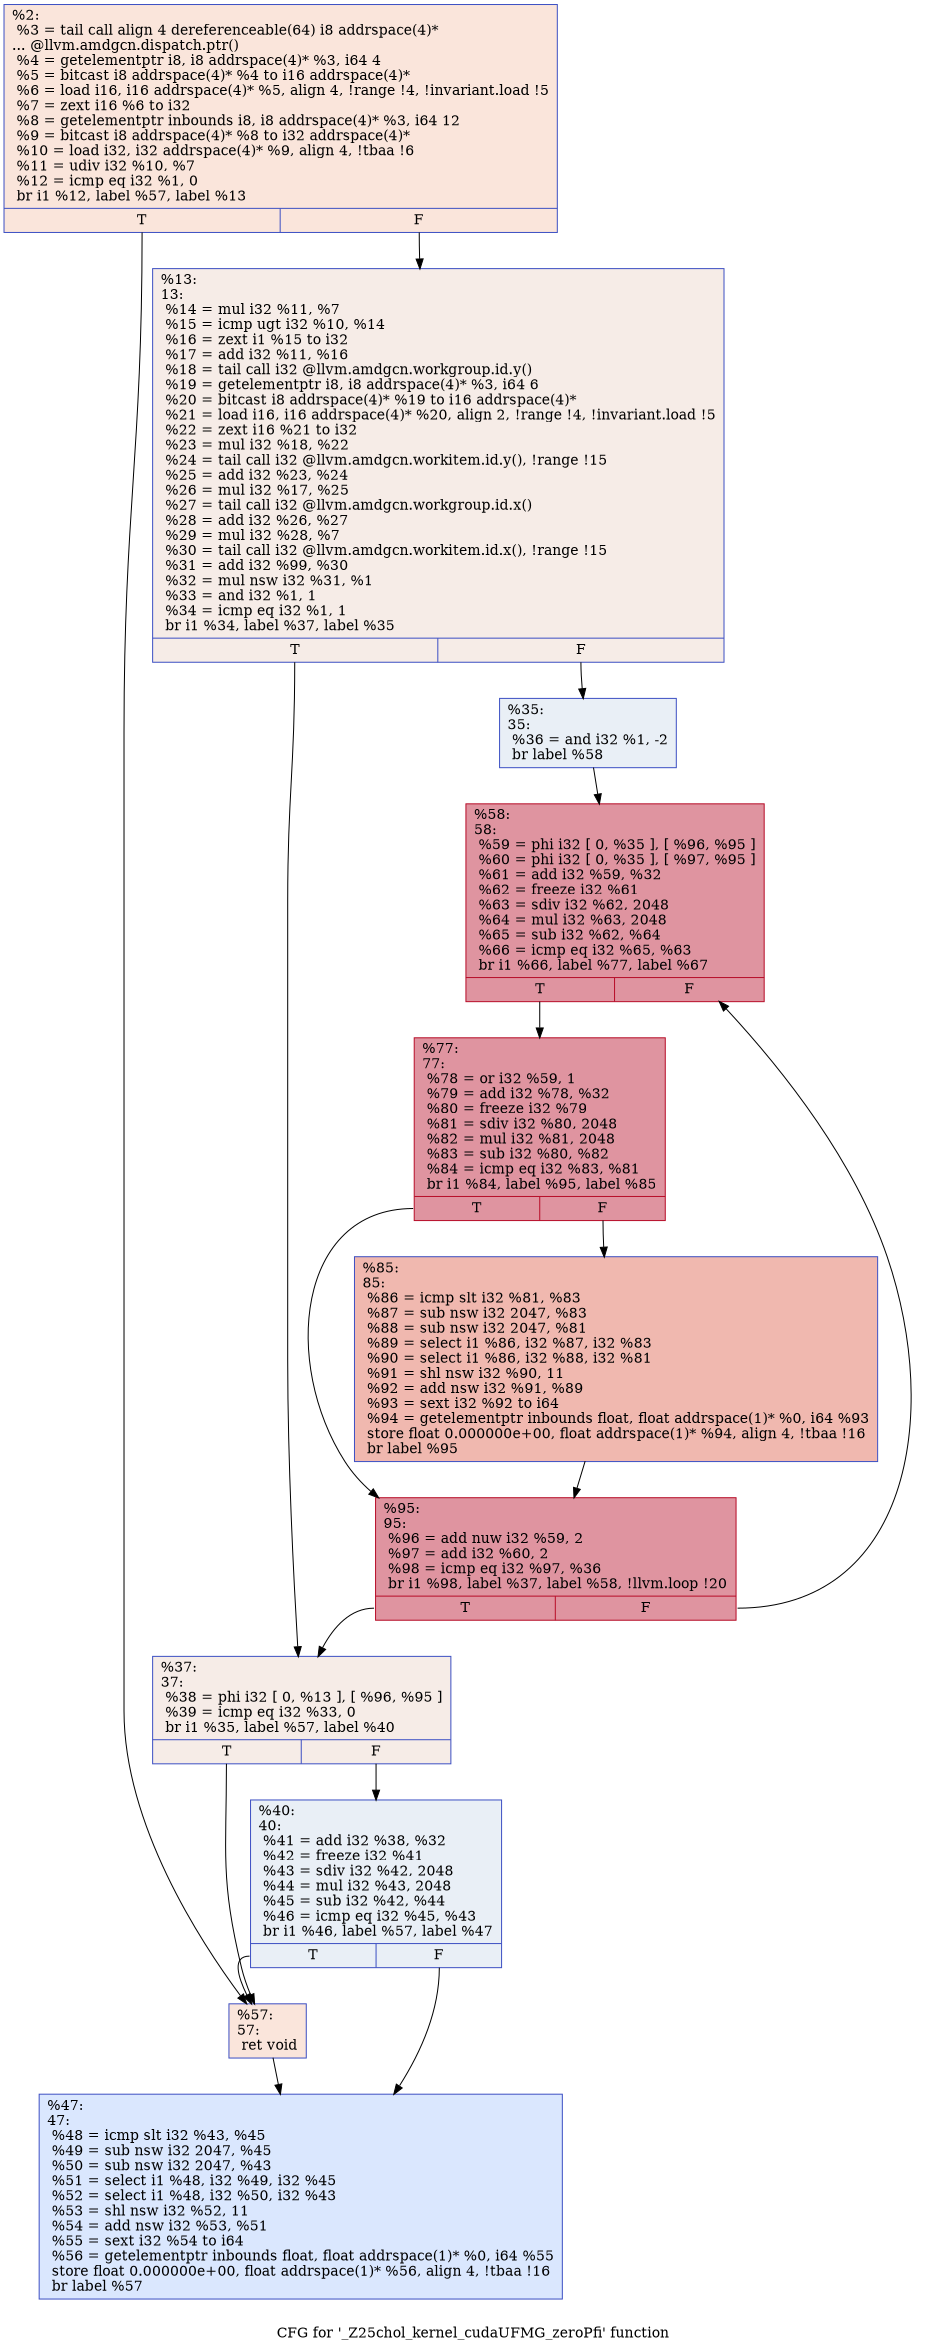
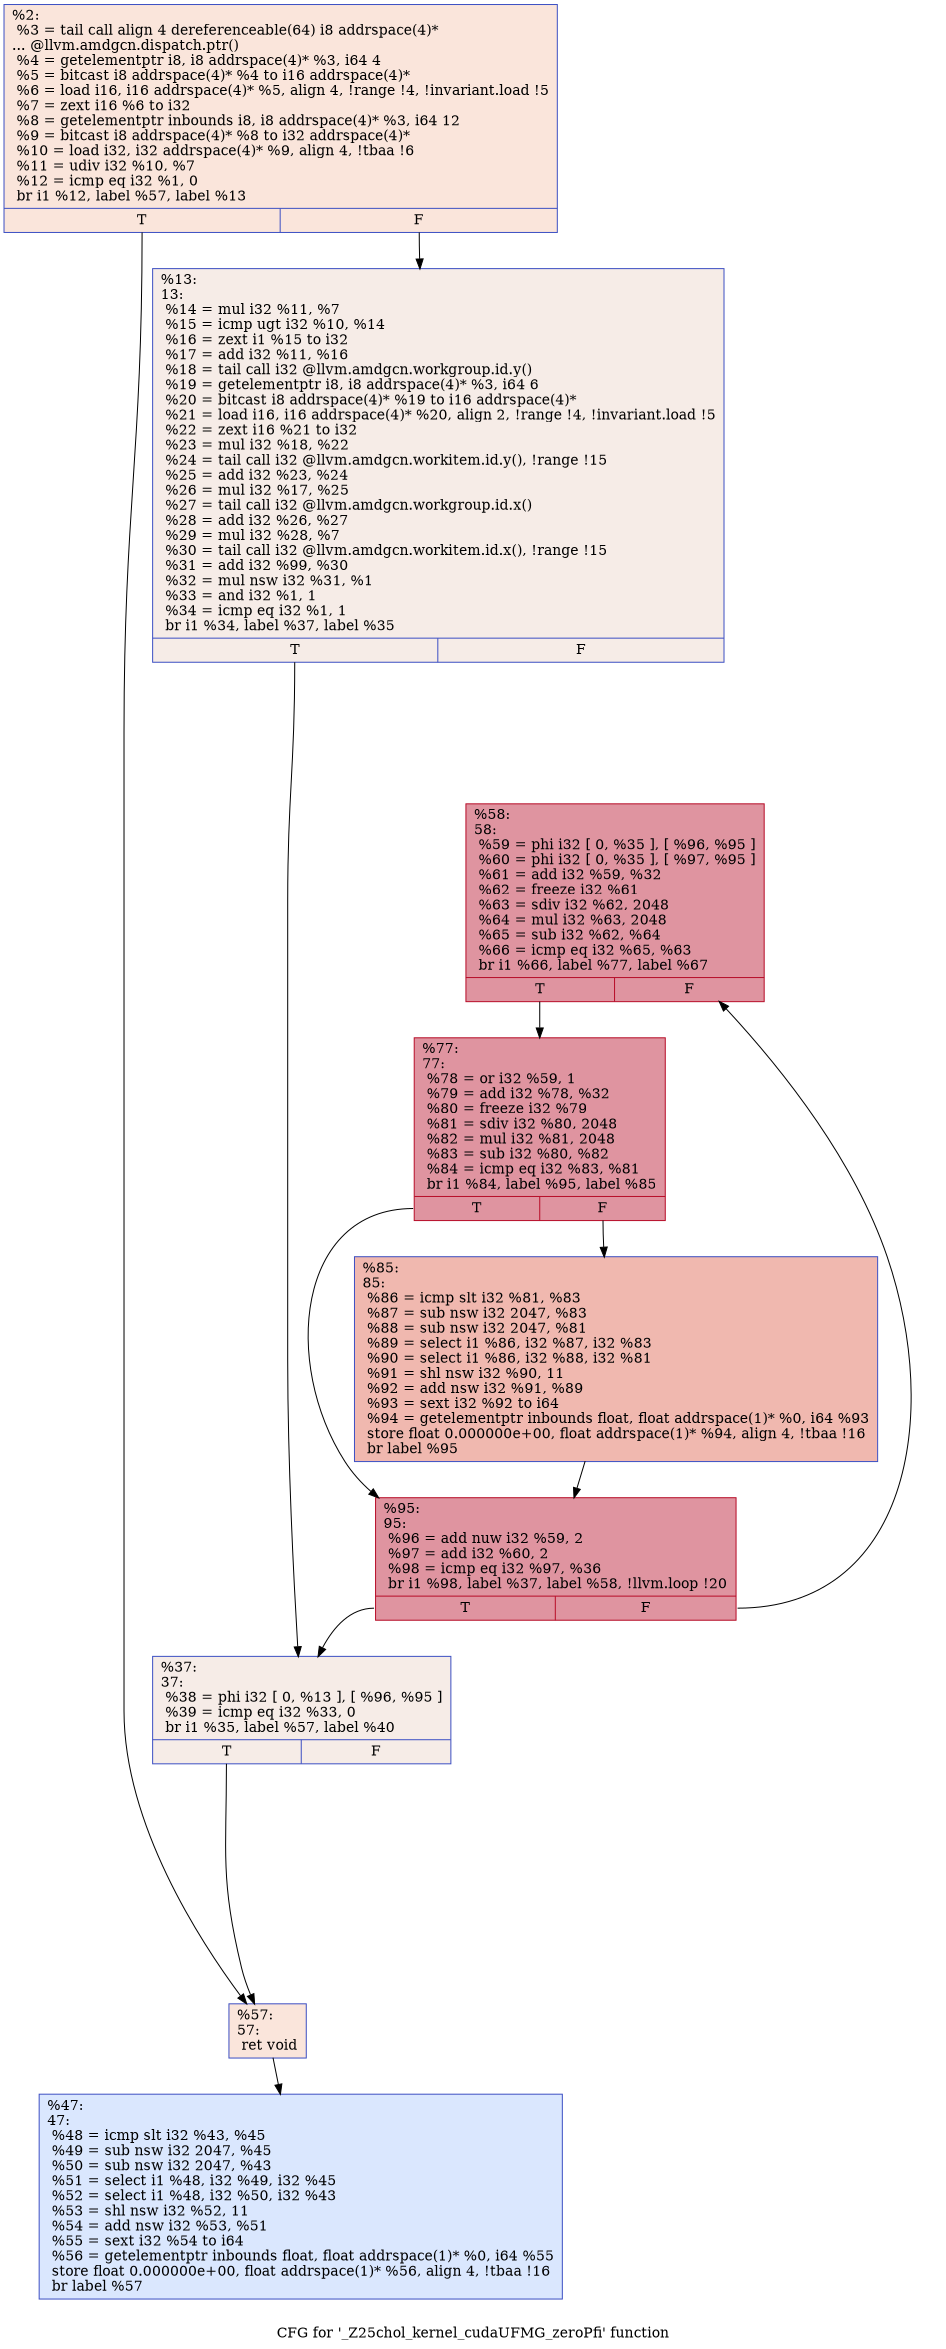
(588, 733) -> none
(376, 1884) -> none
